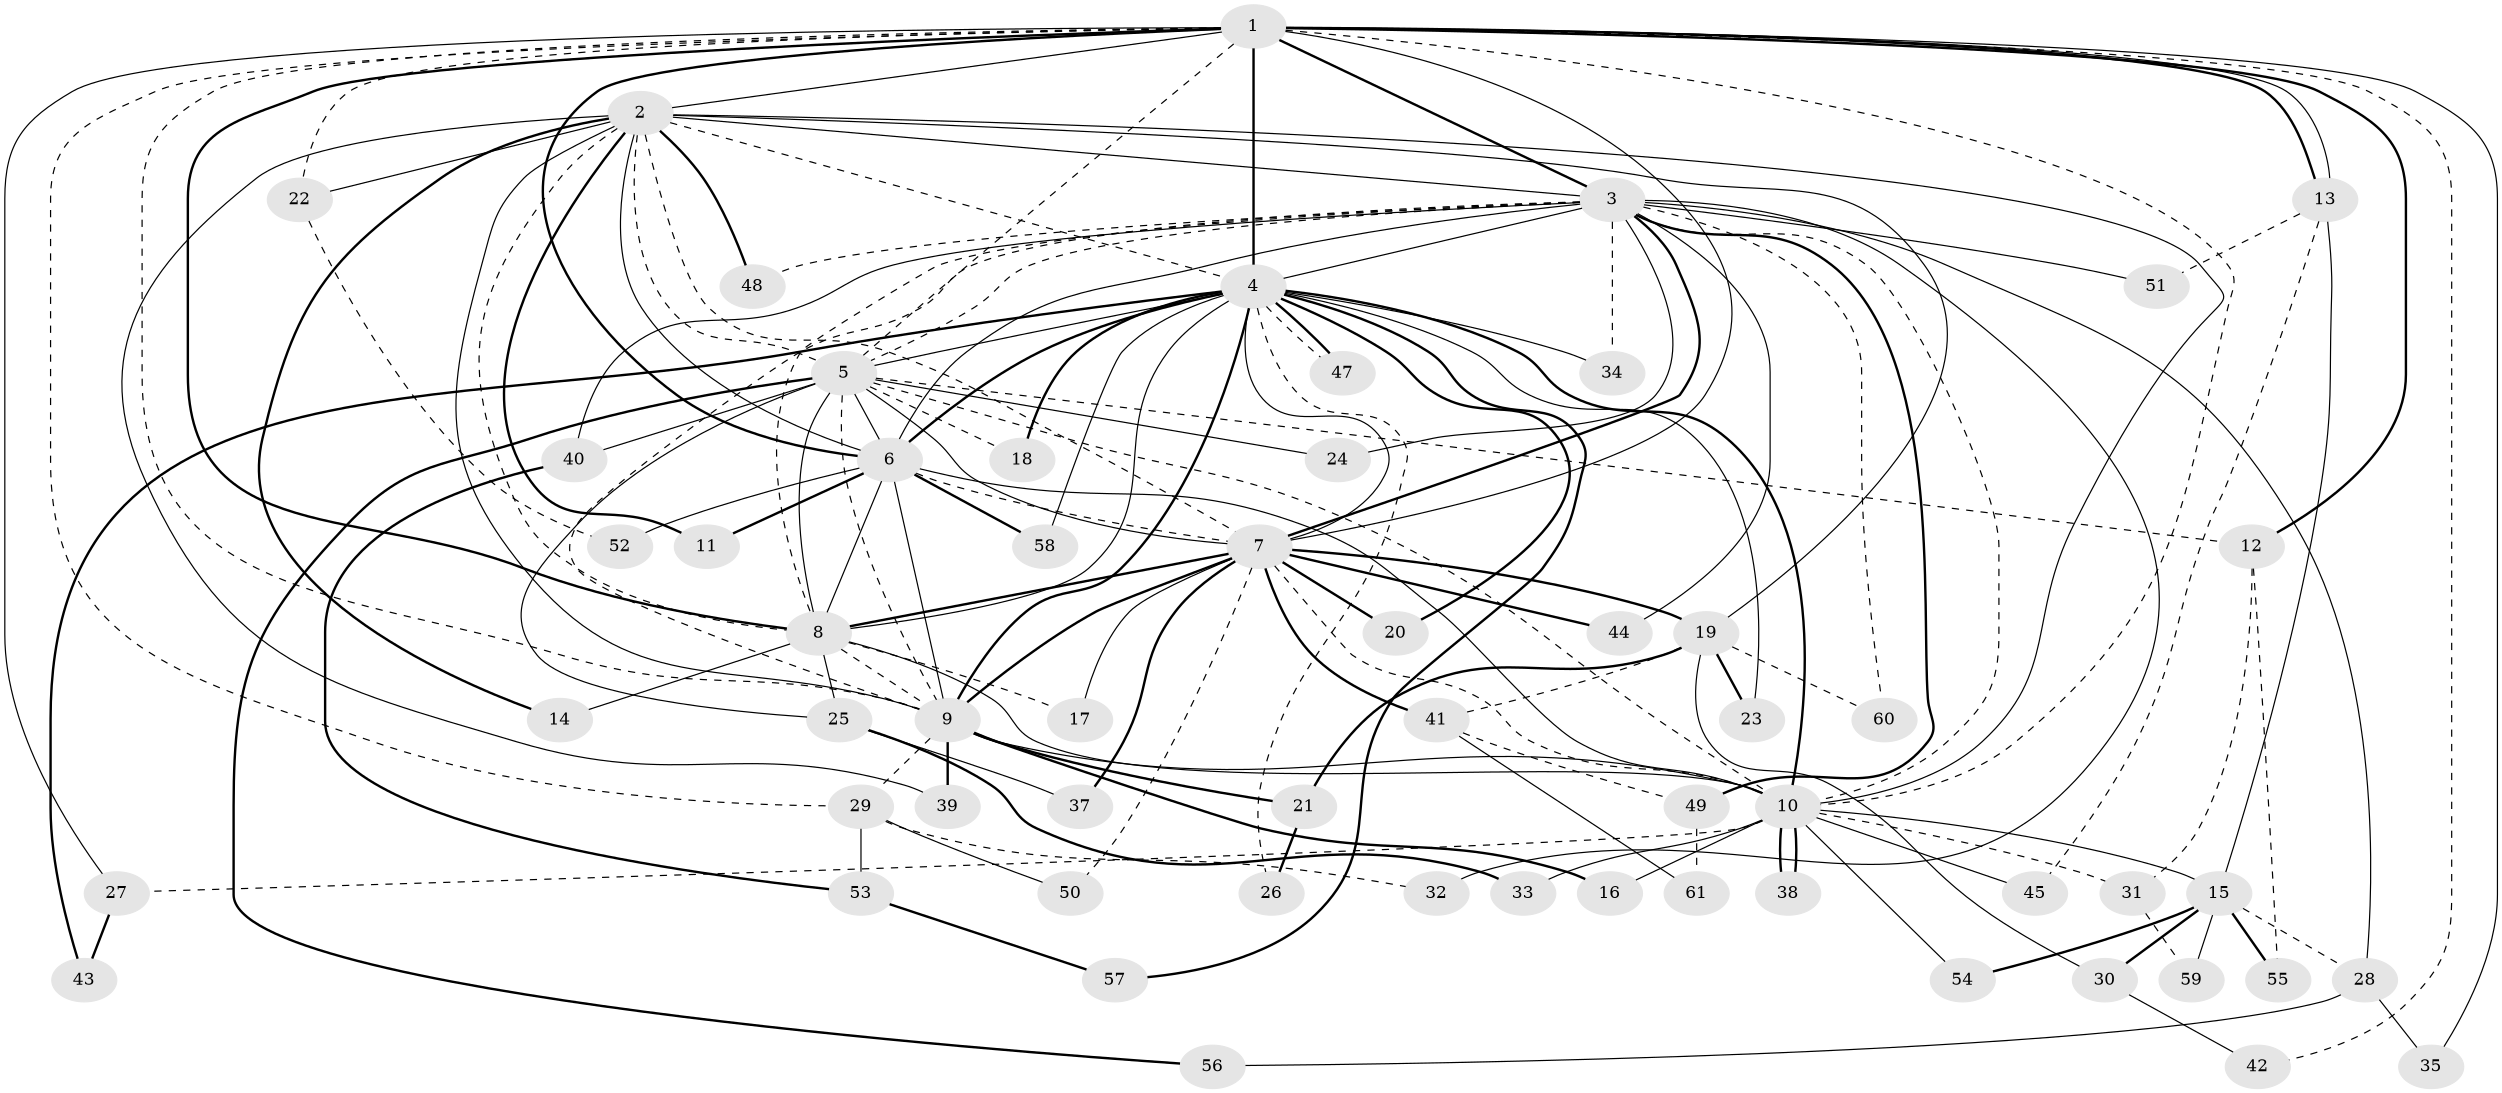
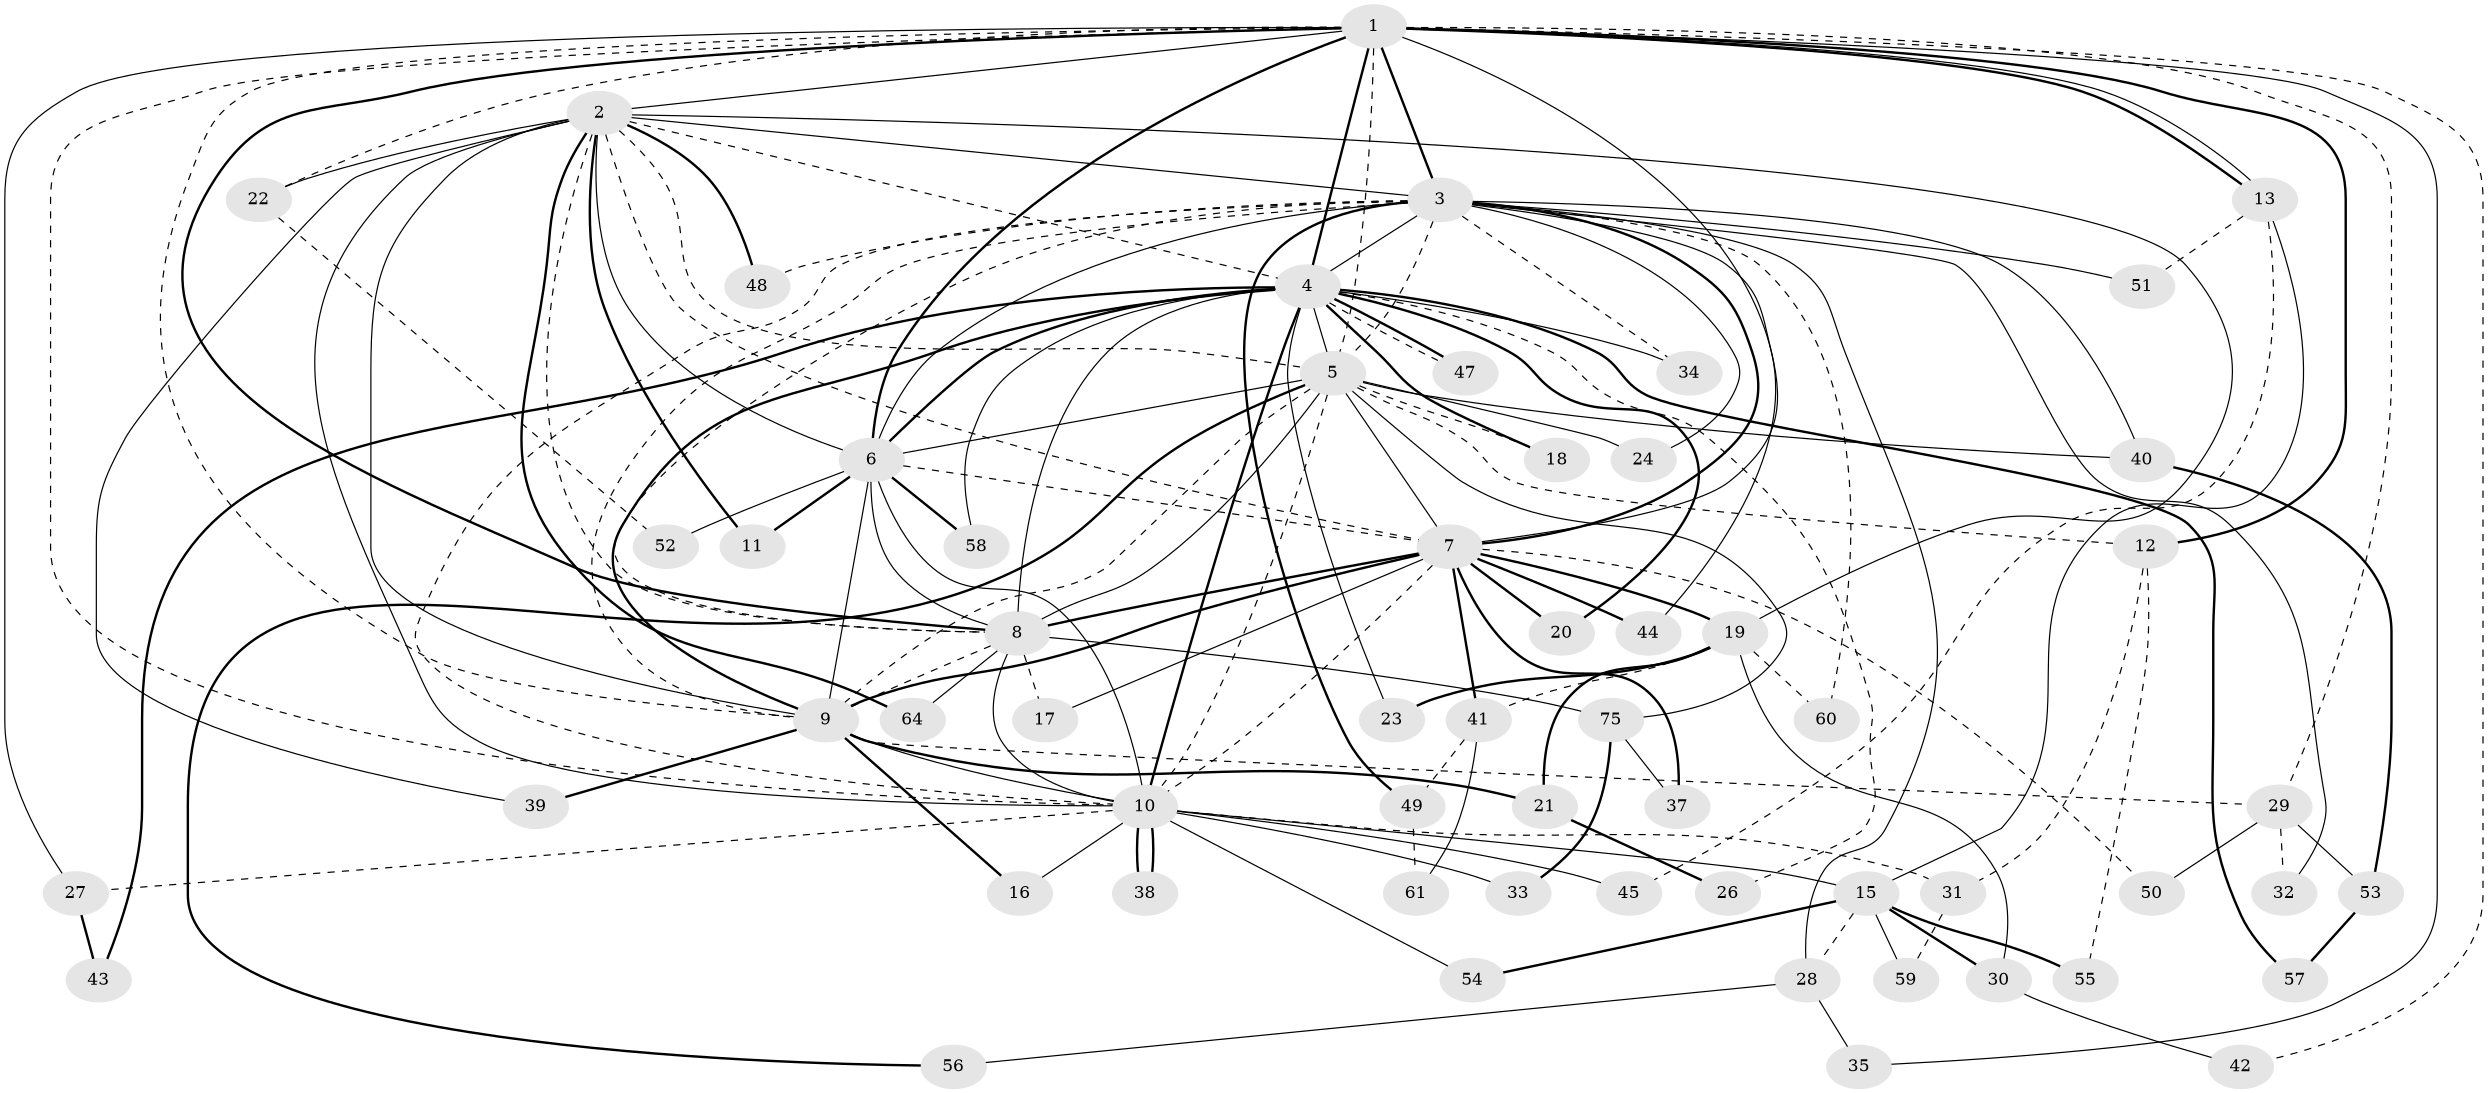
(1370, 427) -> none
(560, 720) -> (913, 720)
(839, 720) -> (1611, 720)
